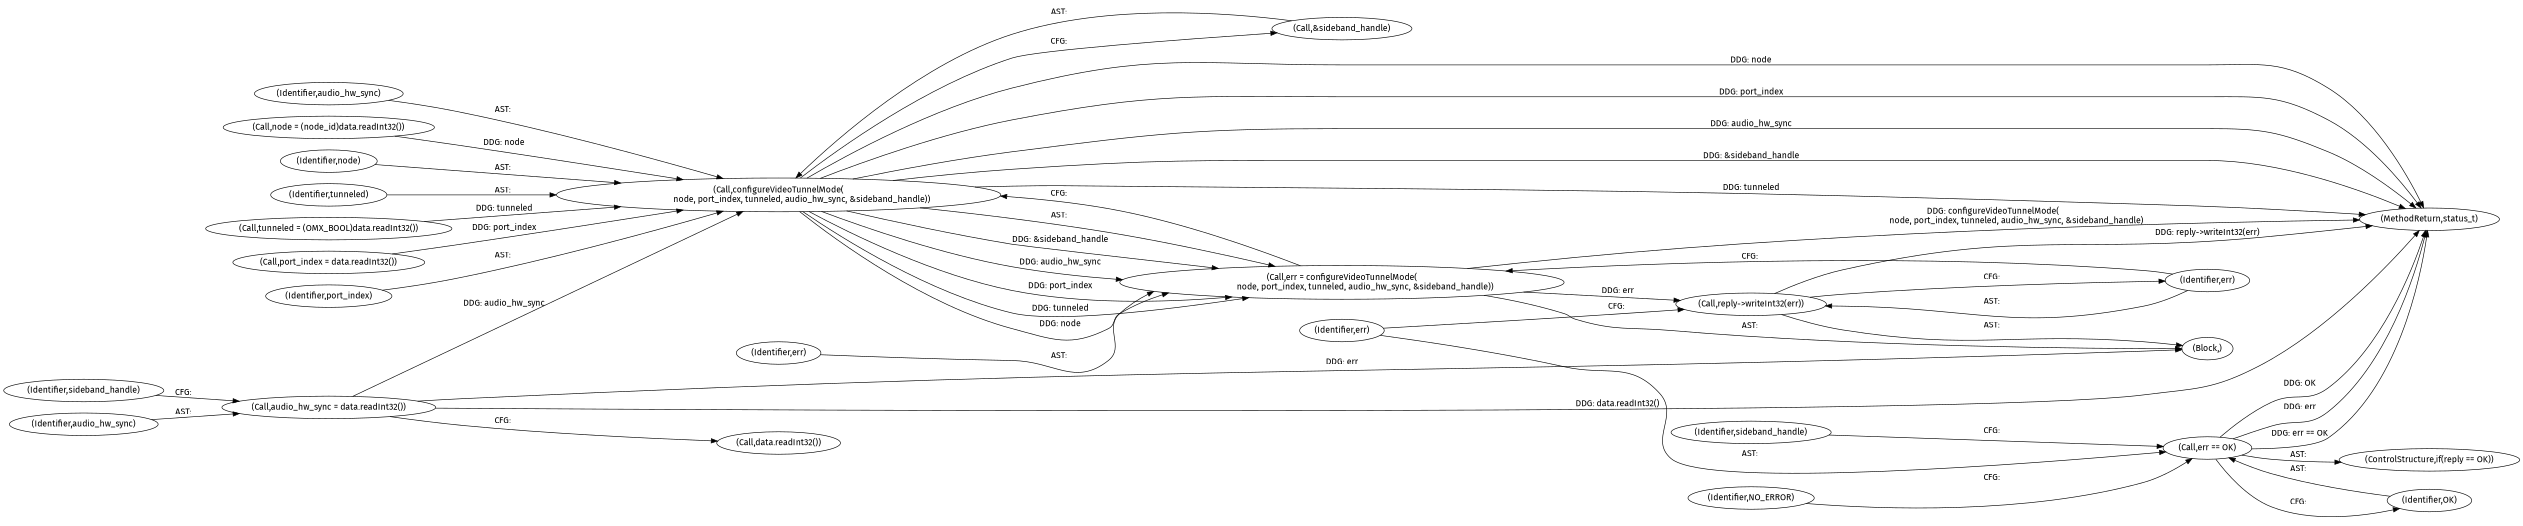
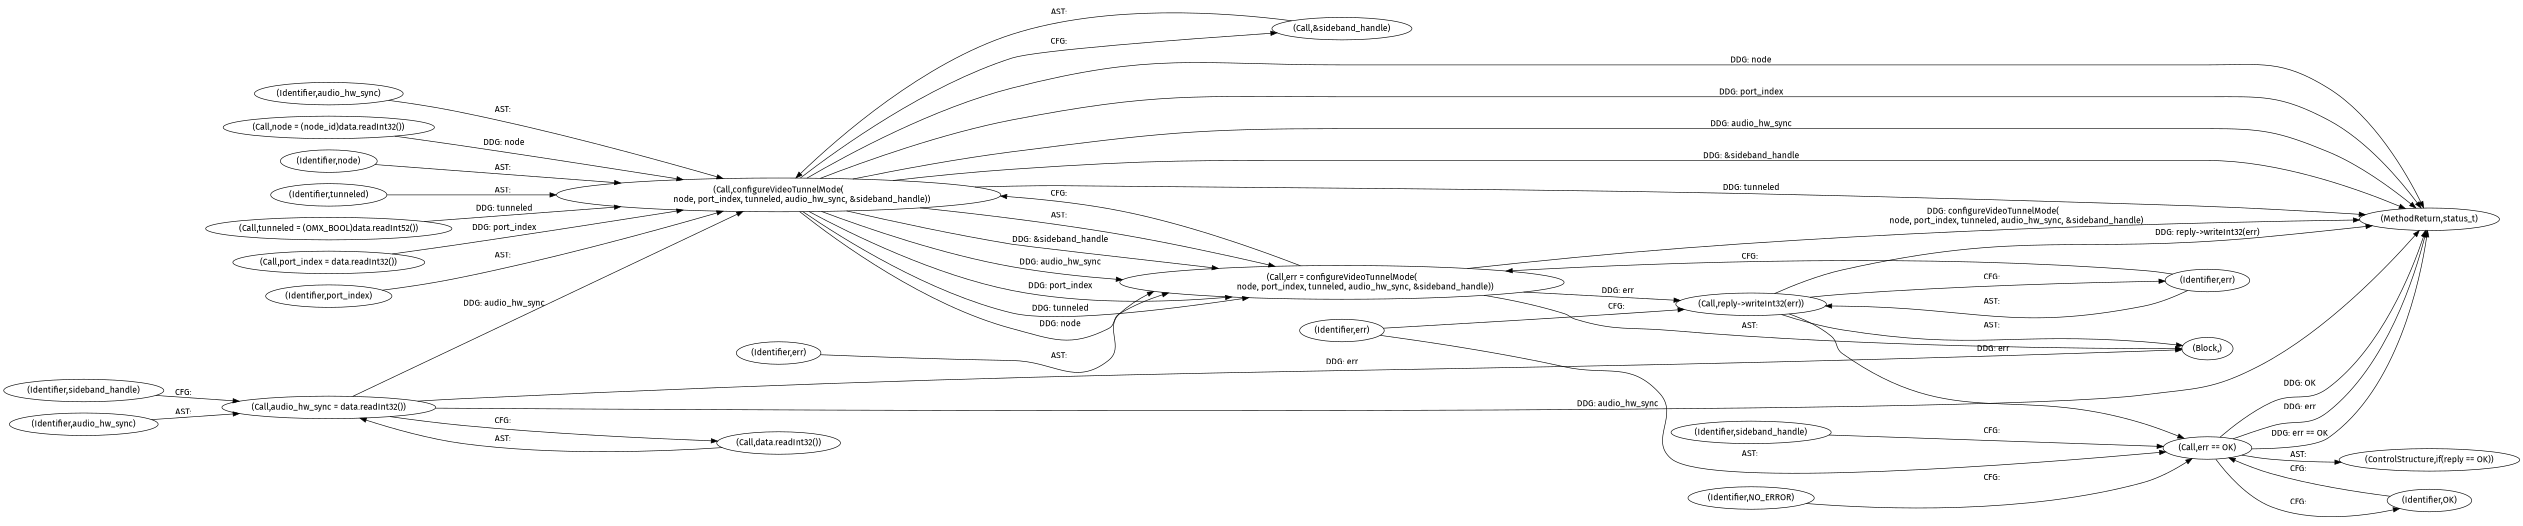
(329, 229) -> (329, 229)
none -> (1952, 400)
(1618, 404) -> (1618, 404)
none -> (543, 450)
(2300, 469) -> (2300, 469)
